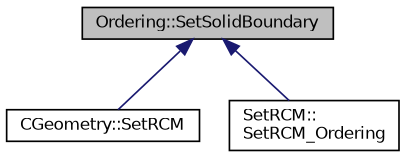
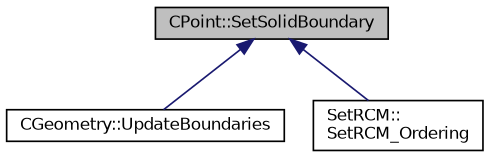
(208, 23) -> (272, 23)
(103, 126) -> (145, 126)
